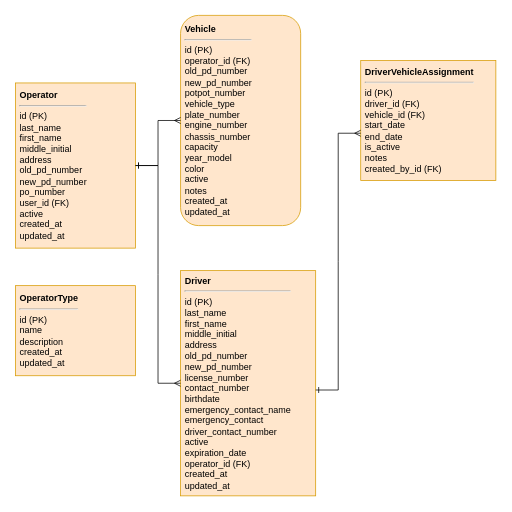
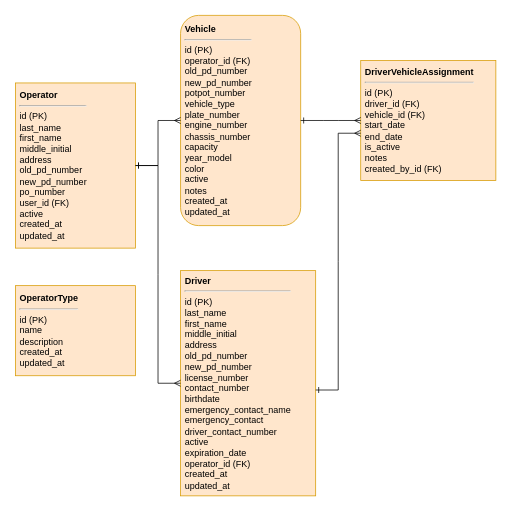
none -> (330, 120)
